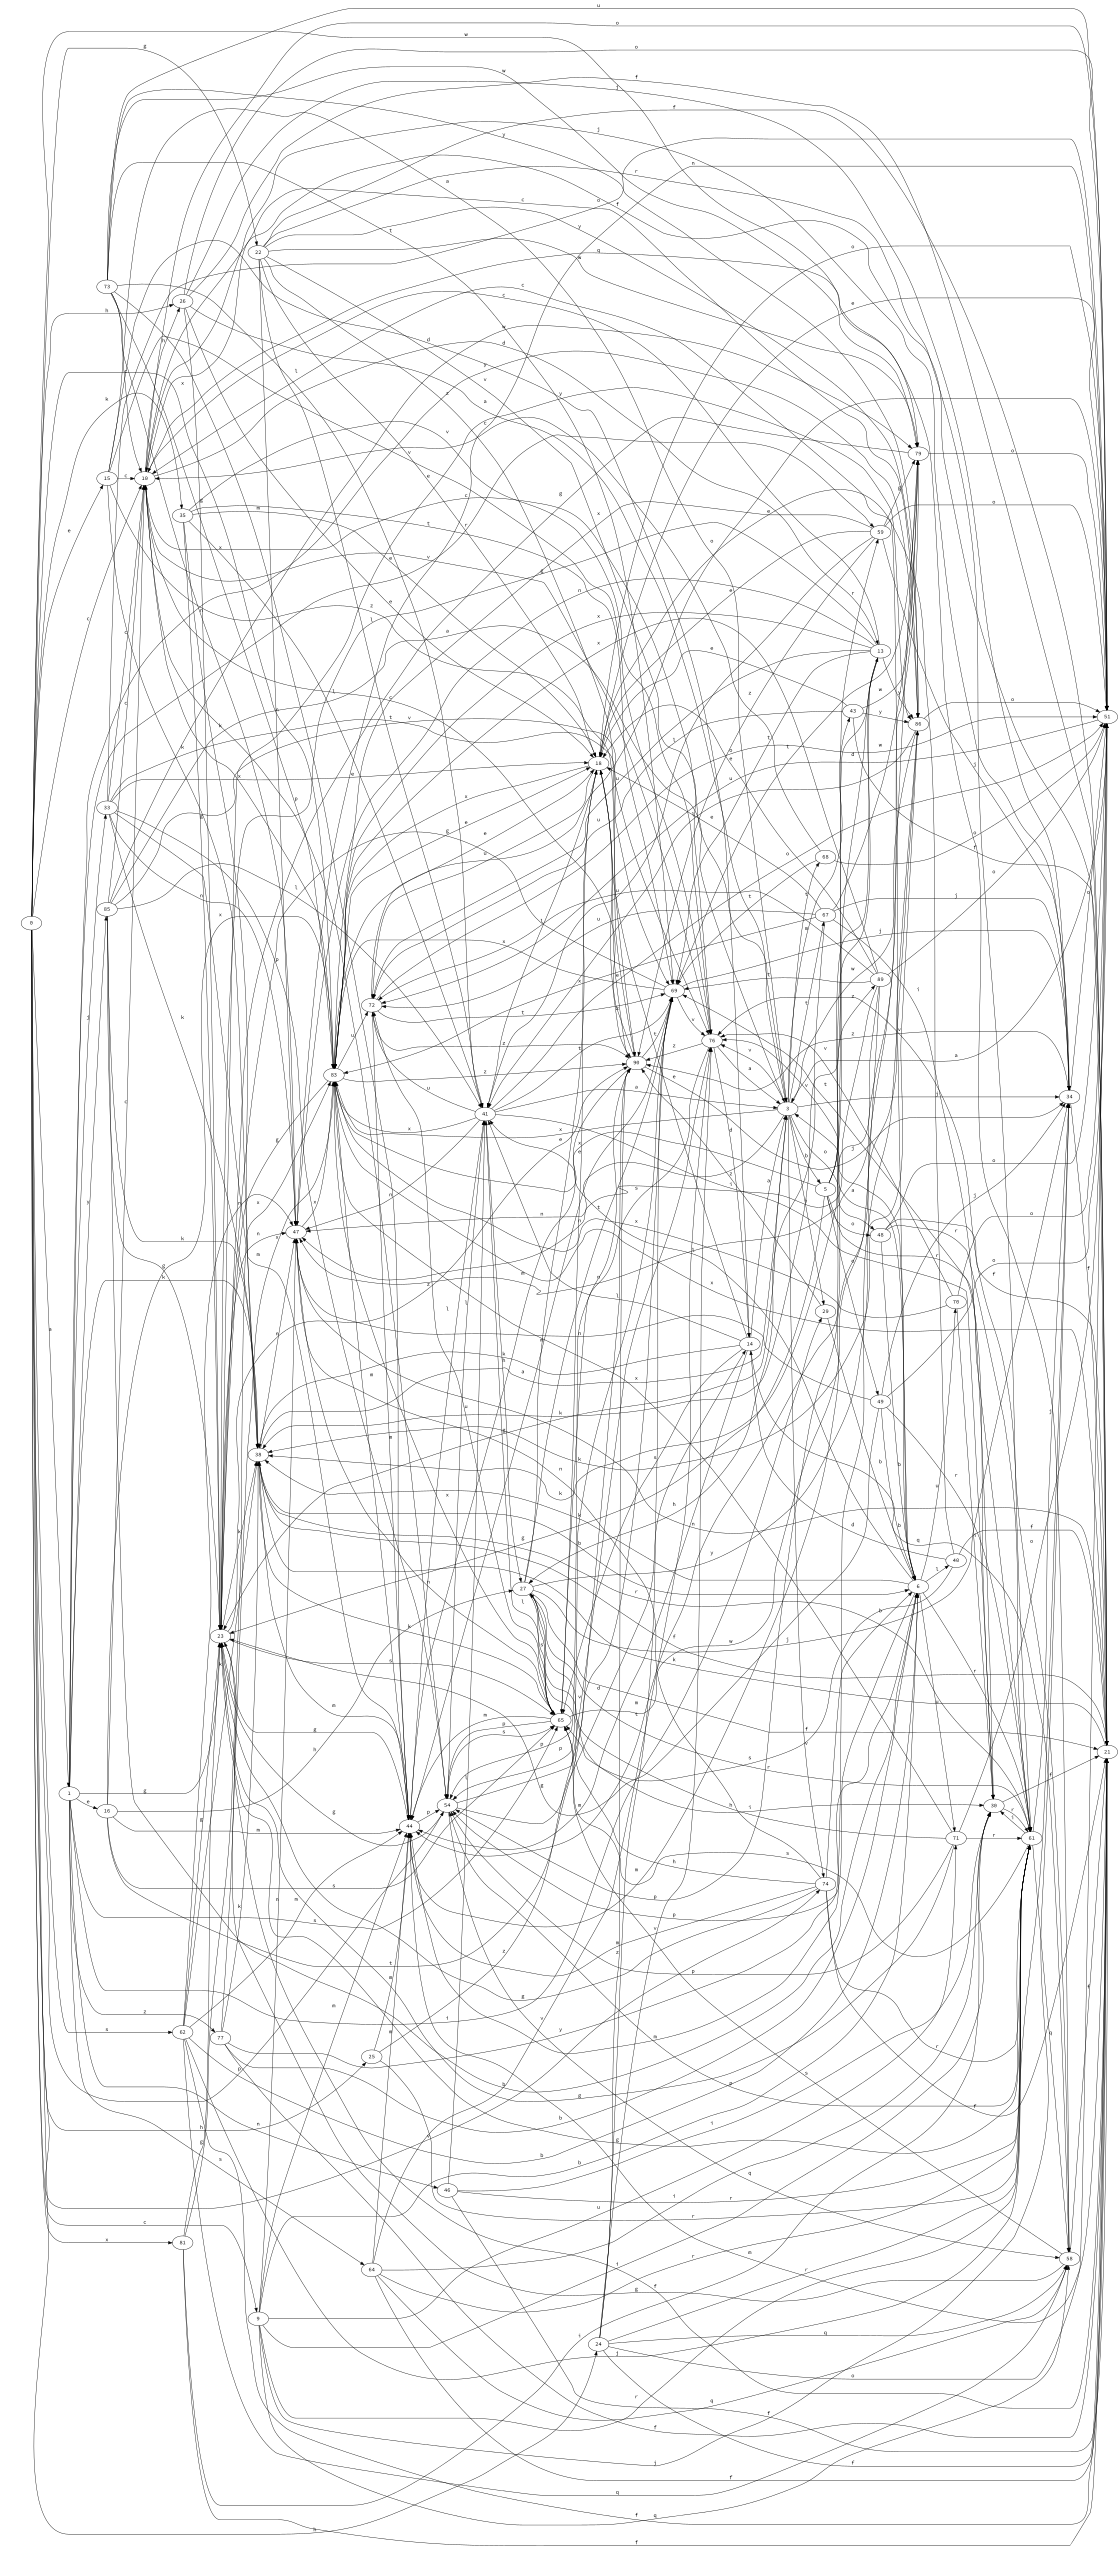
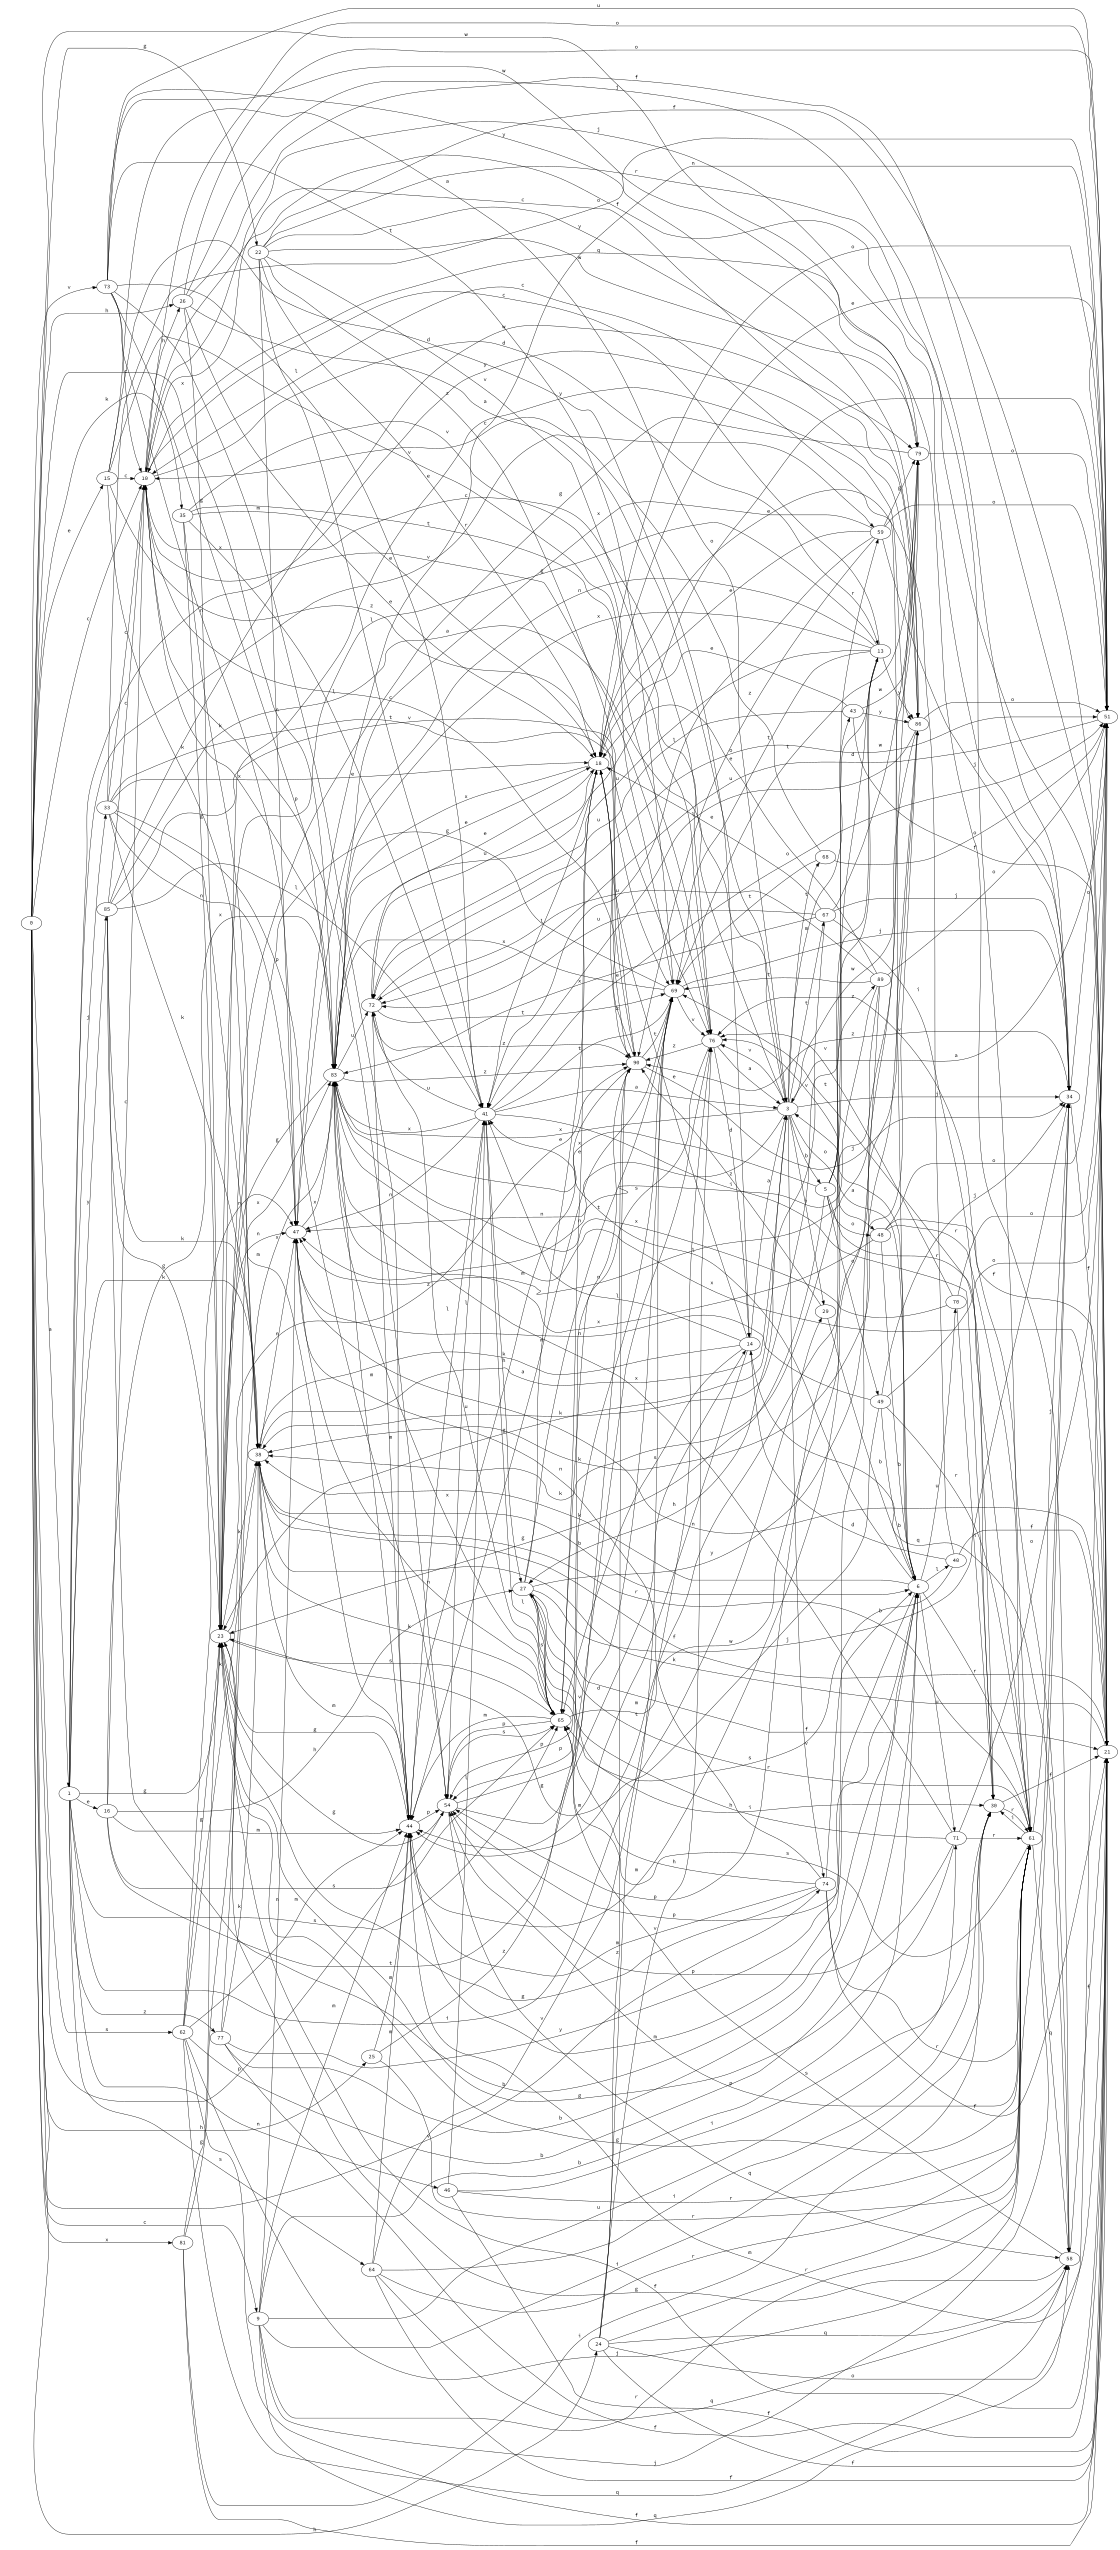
none -> (33, 587)
(596, 654) -> (540, 1311)
